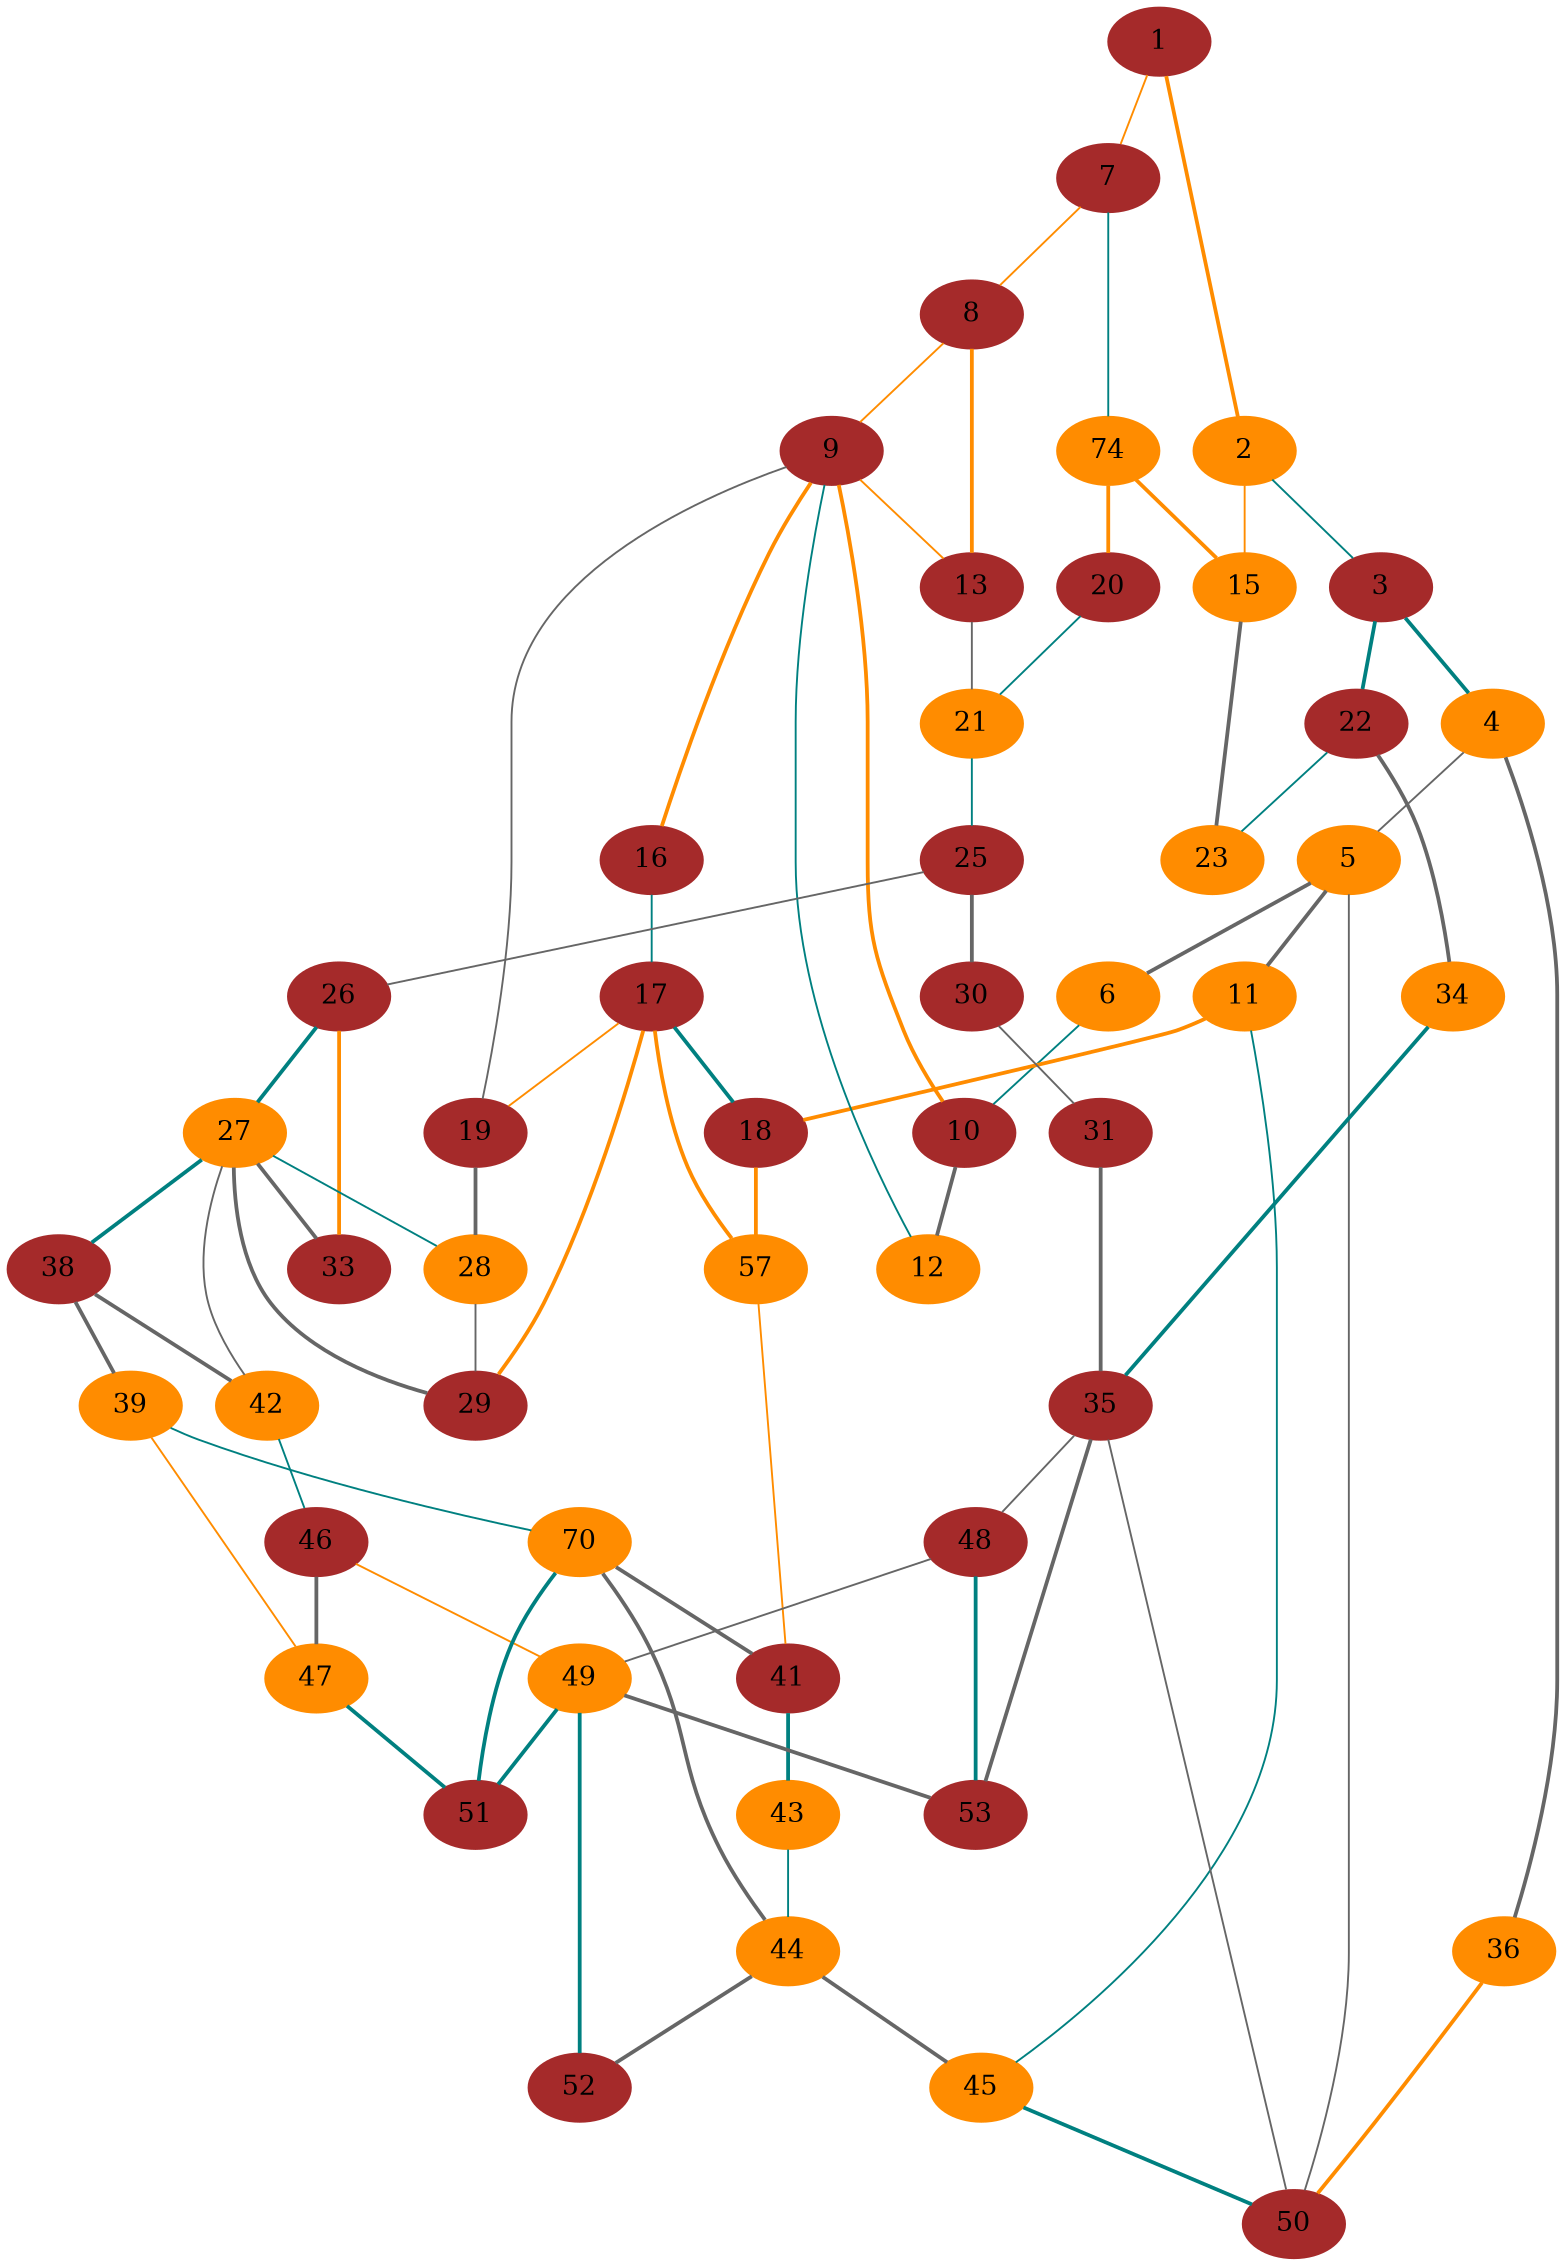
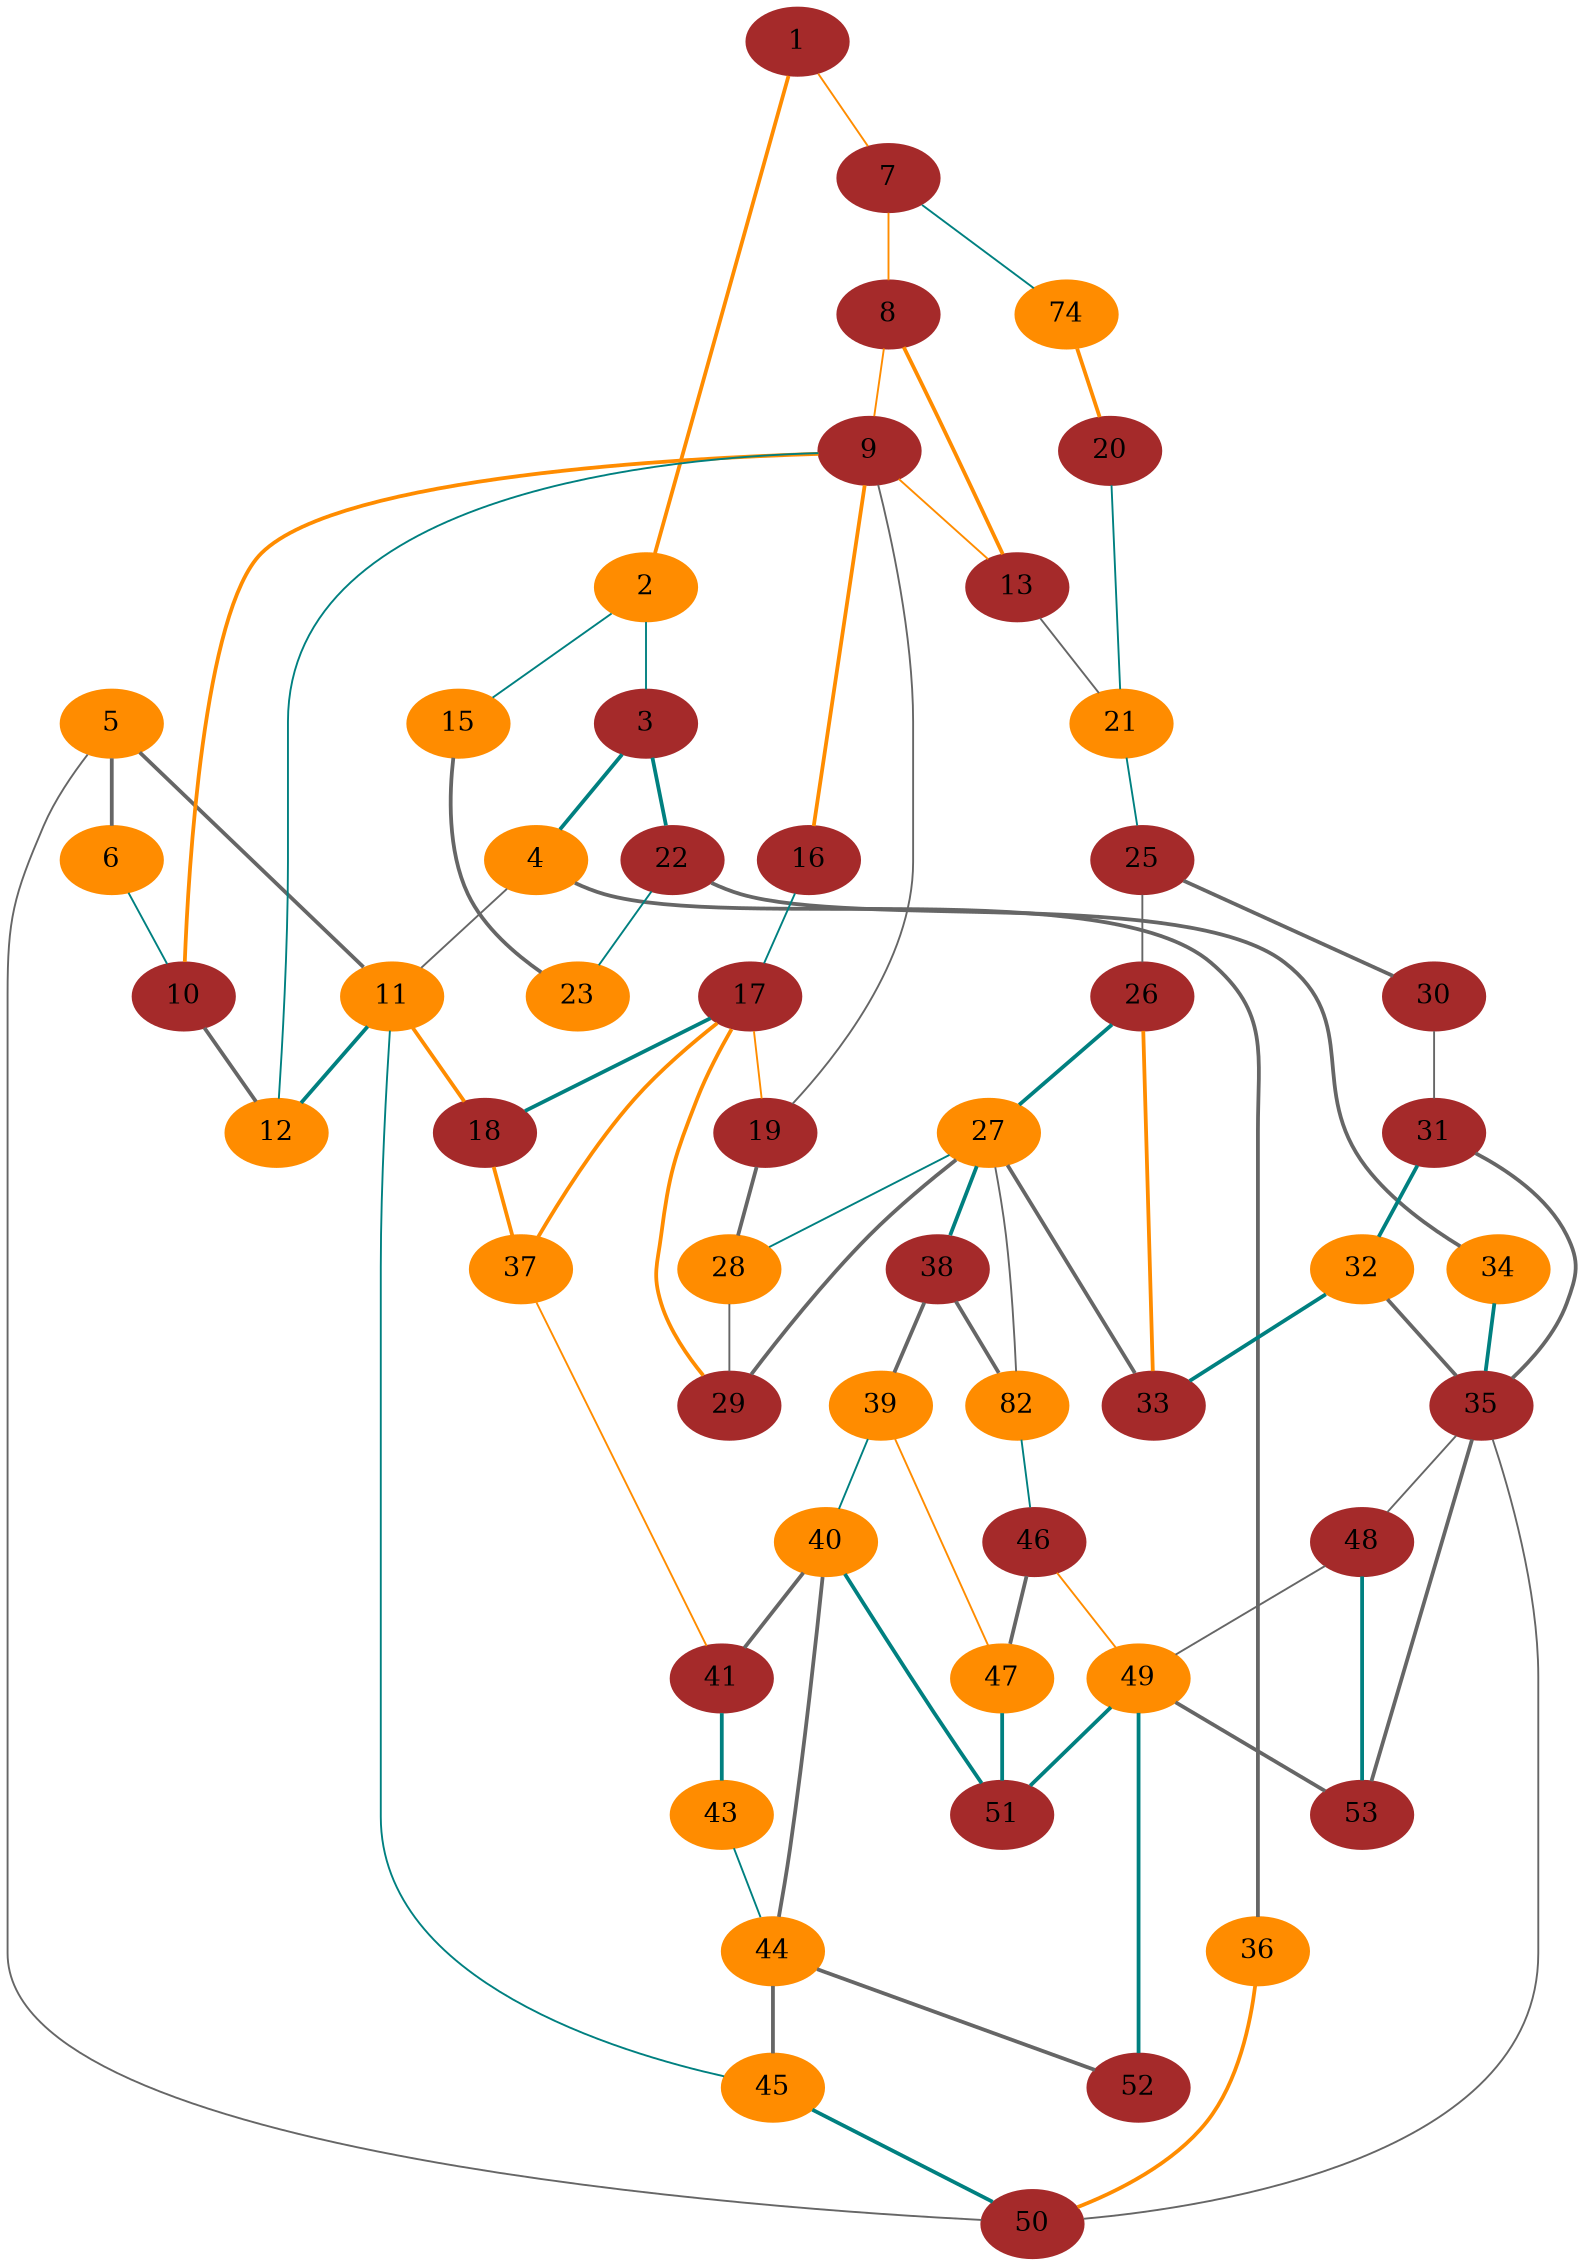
(1176, 519) -> none
(1245, 519) -> (552, 656)
(1421, 792) -> (464, 928)
none -> (334, 1065)
(756, 1269) -> (521, 1269)
none -> (1362, 1269)
(267, 1406) -> (1017, 1406)
(580, 1542) -> (826, 1542)
